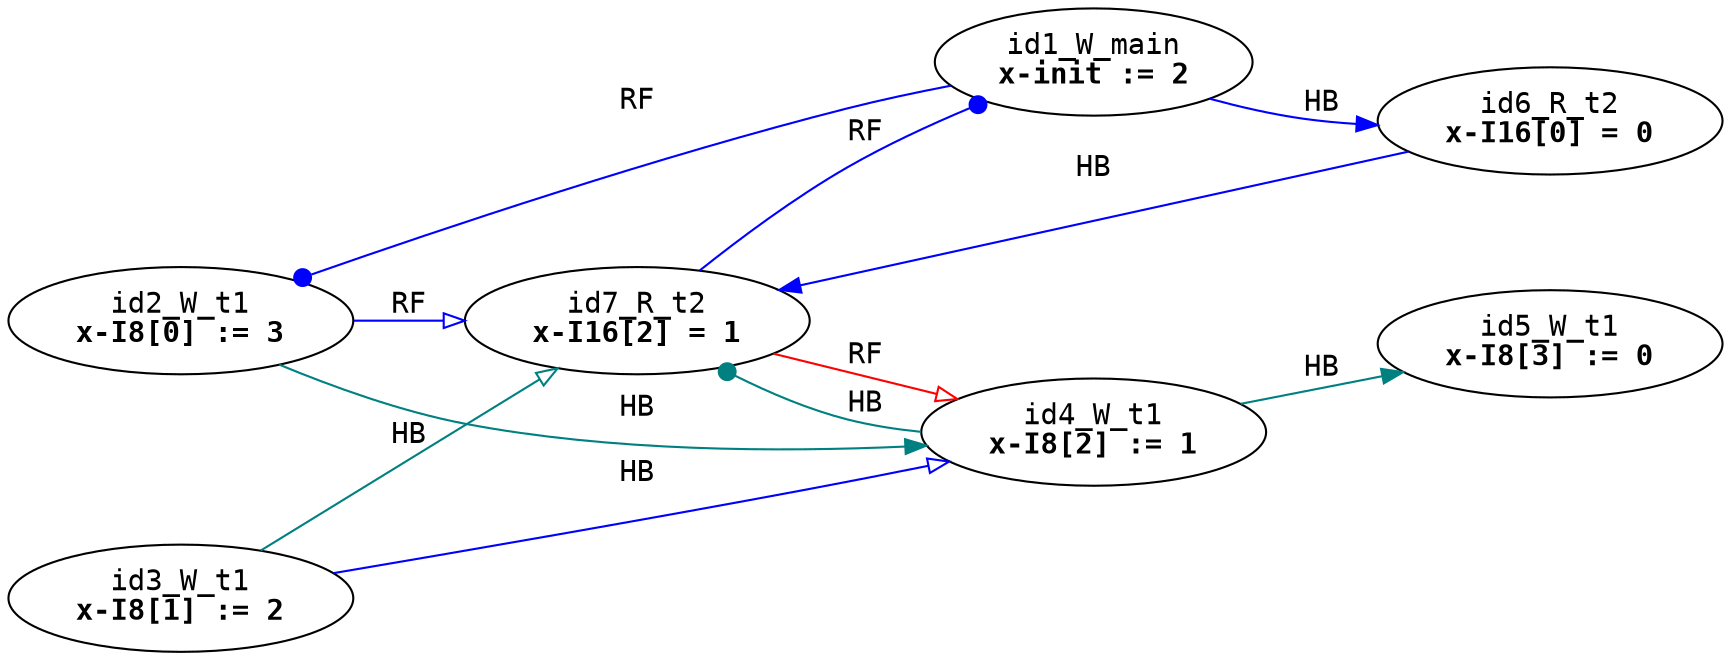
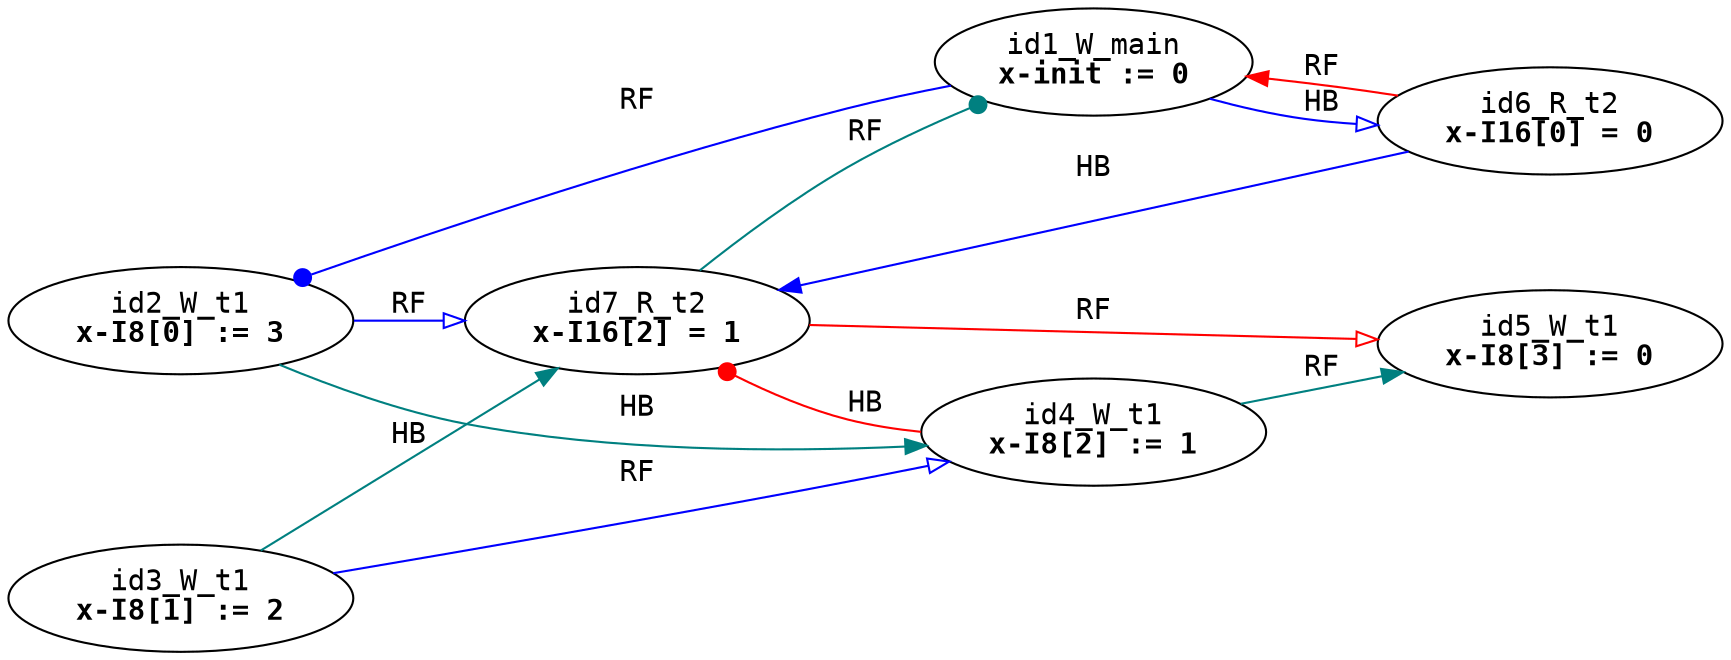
(1094, 75) -> (1094, 75)
none -> (1333, 86)
(1282, 115) -> (1282, 115)
(829, 179) -> (829, 179)
(1322, 368) -> (1322, 368)
(855, 374) -> (1083, 332)
(825, 413) -> (825, 413)
(400, 465) -> (400, 465)
(637, 473) -> (637, 473)
